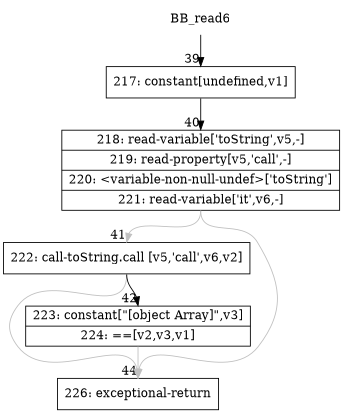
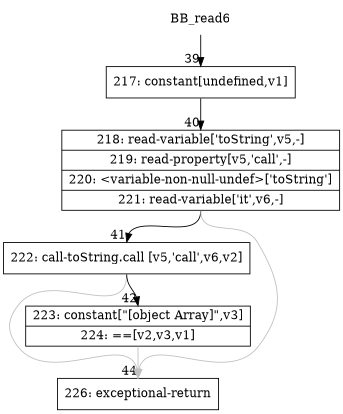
(168, 227) -> (168, 227)
